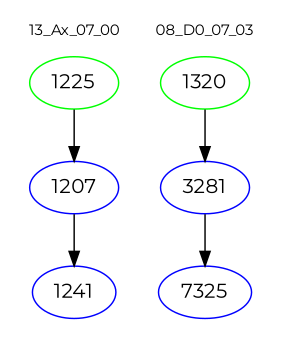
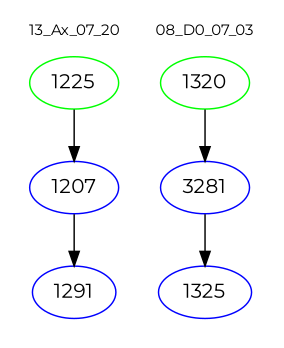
(75, 31) -> (75, 31)
(74, 292) -> (74, 292)
(205, 292) -> (205, 292)
